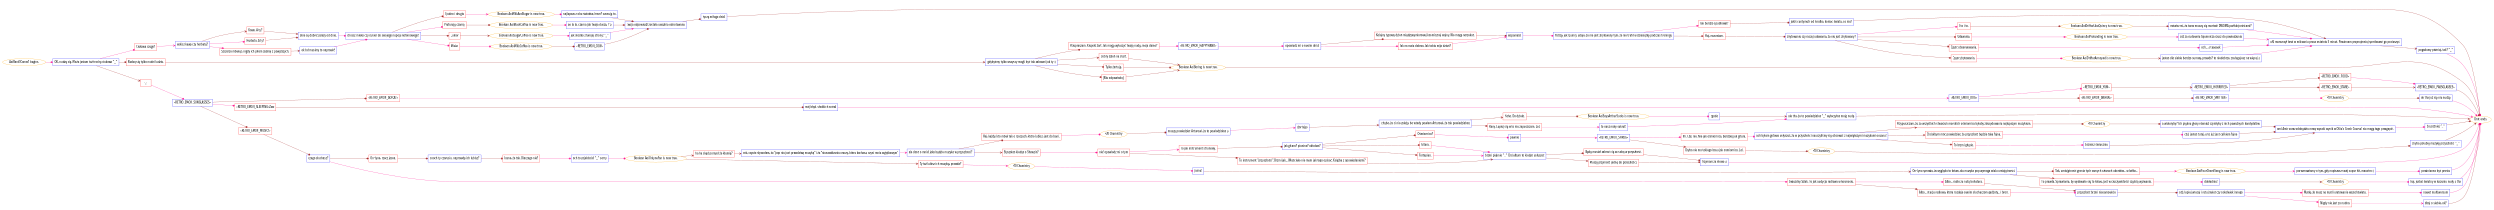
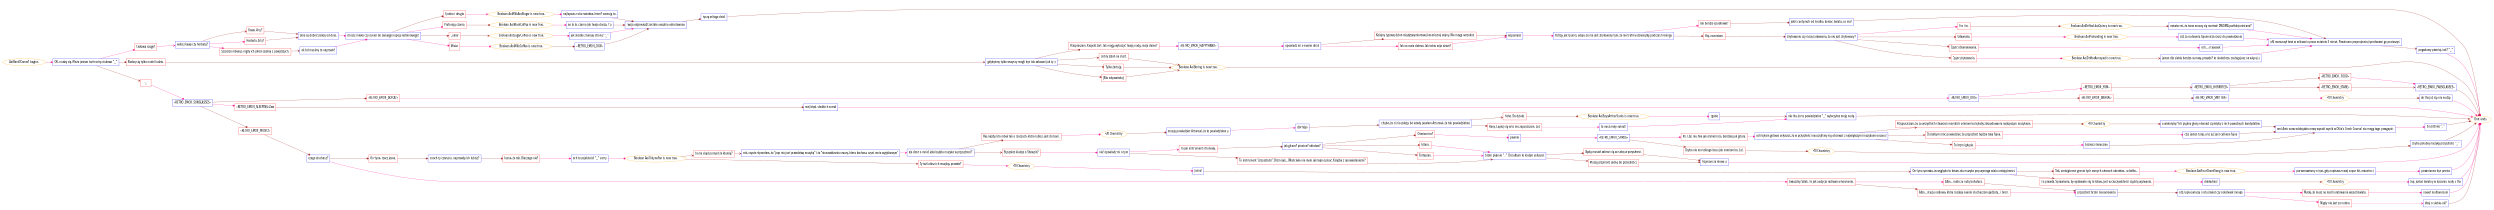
(1114, 153) -> (1114, 153)
